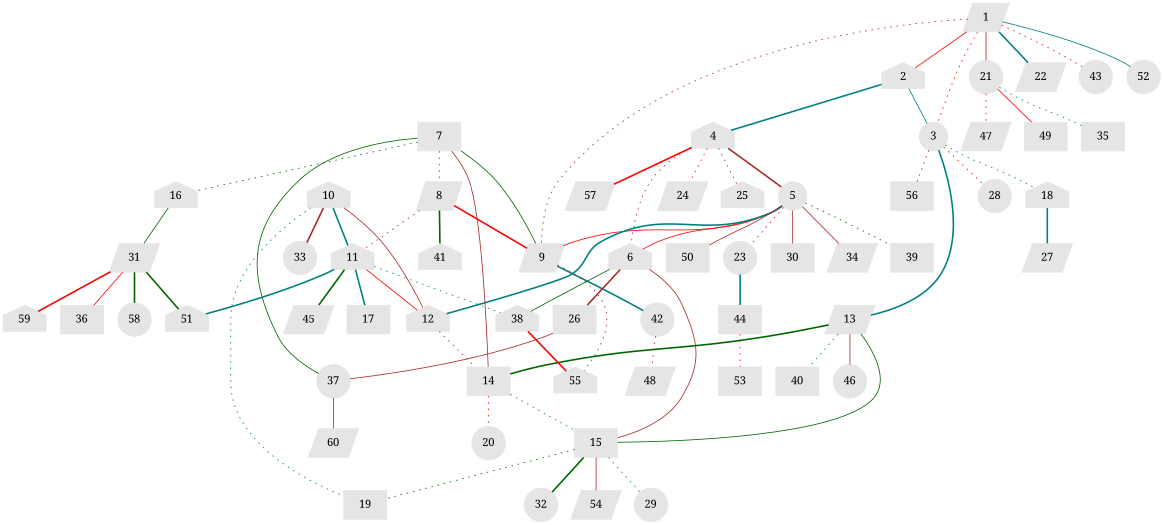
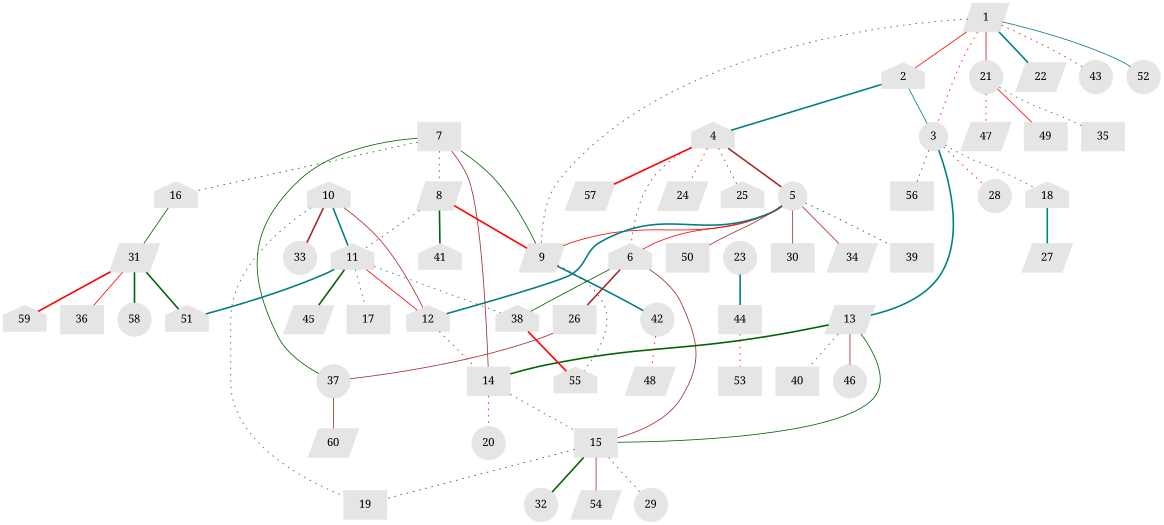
(767, 226) -> none
(360, 287) -> (360, 287)
